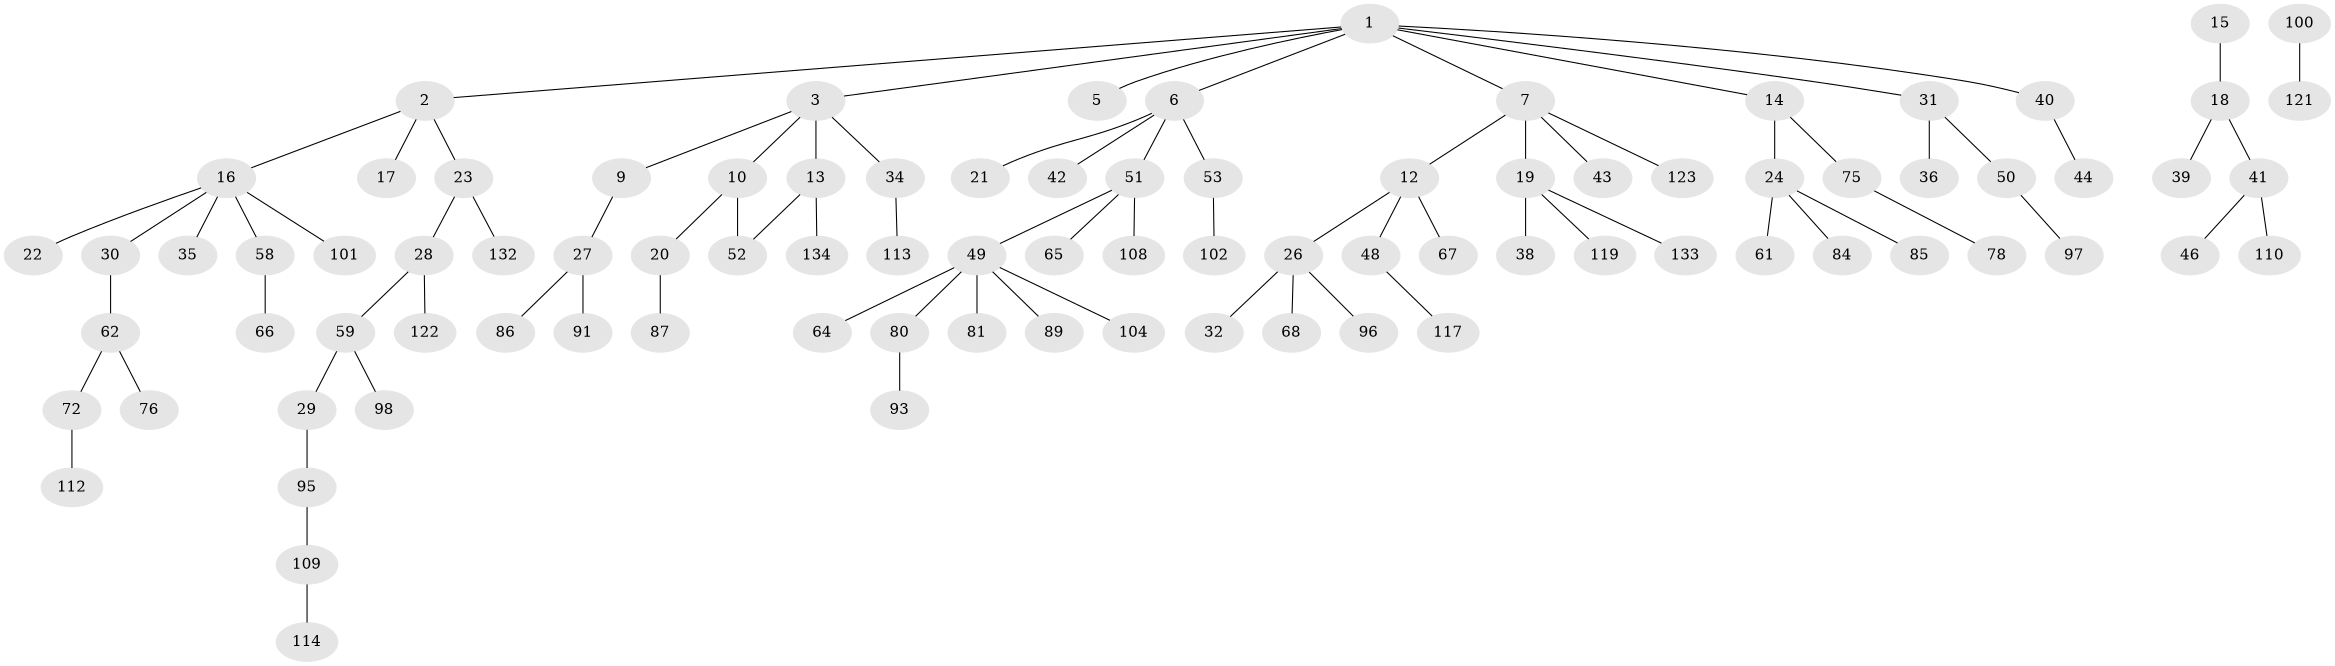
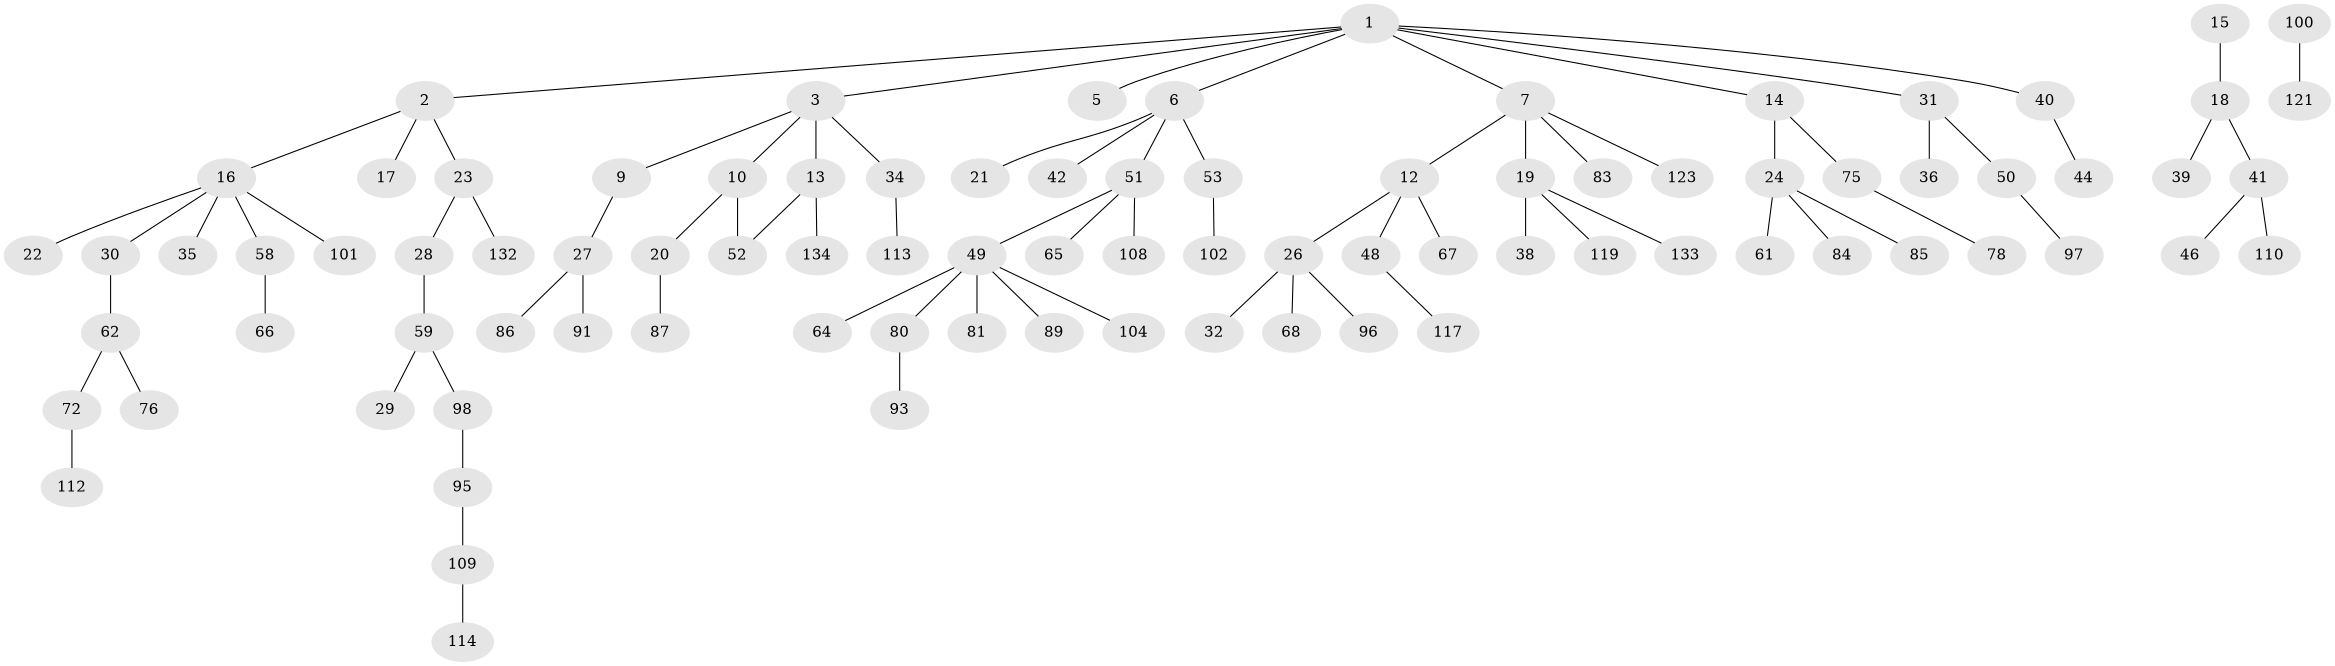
(1603, 178) -> (1603, 178)
(425, 333) -> none
(307, 449) -> (463, 449)
